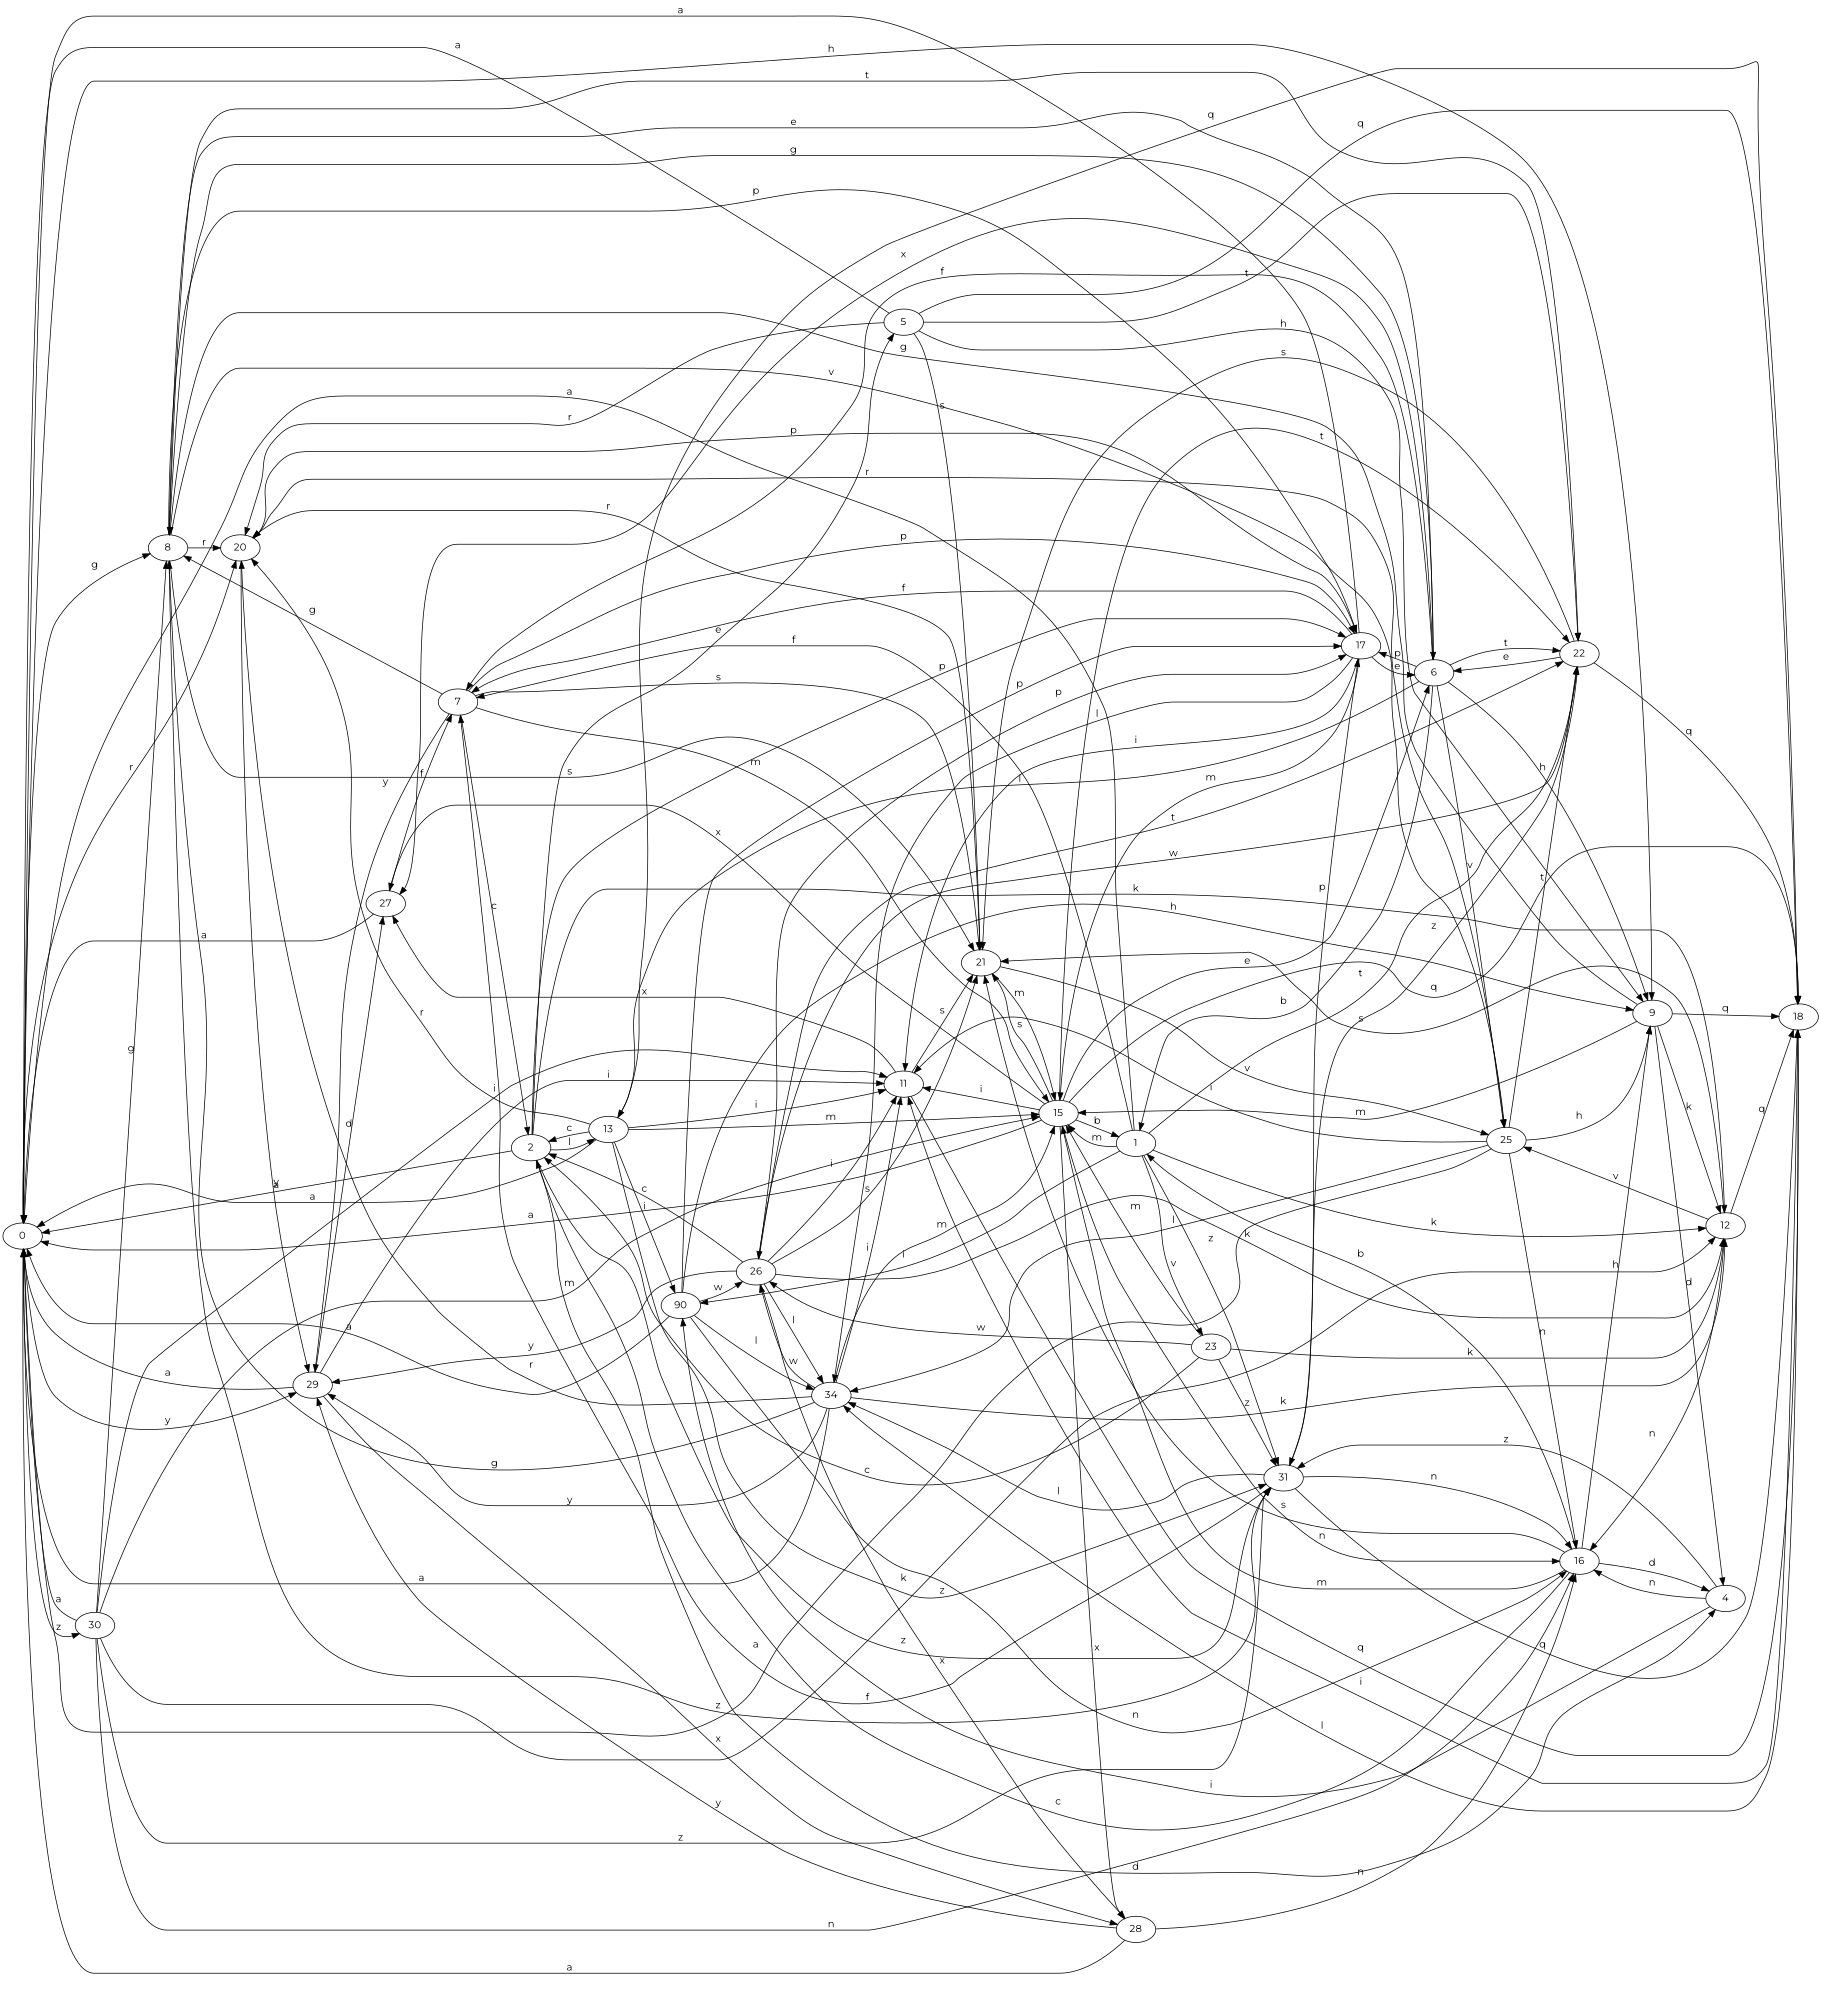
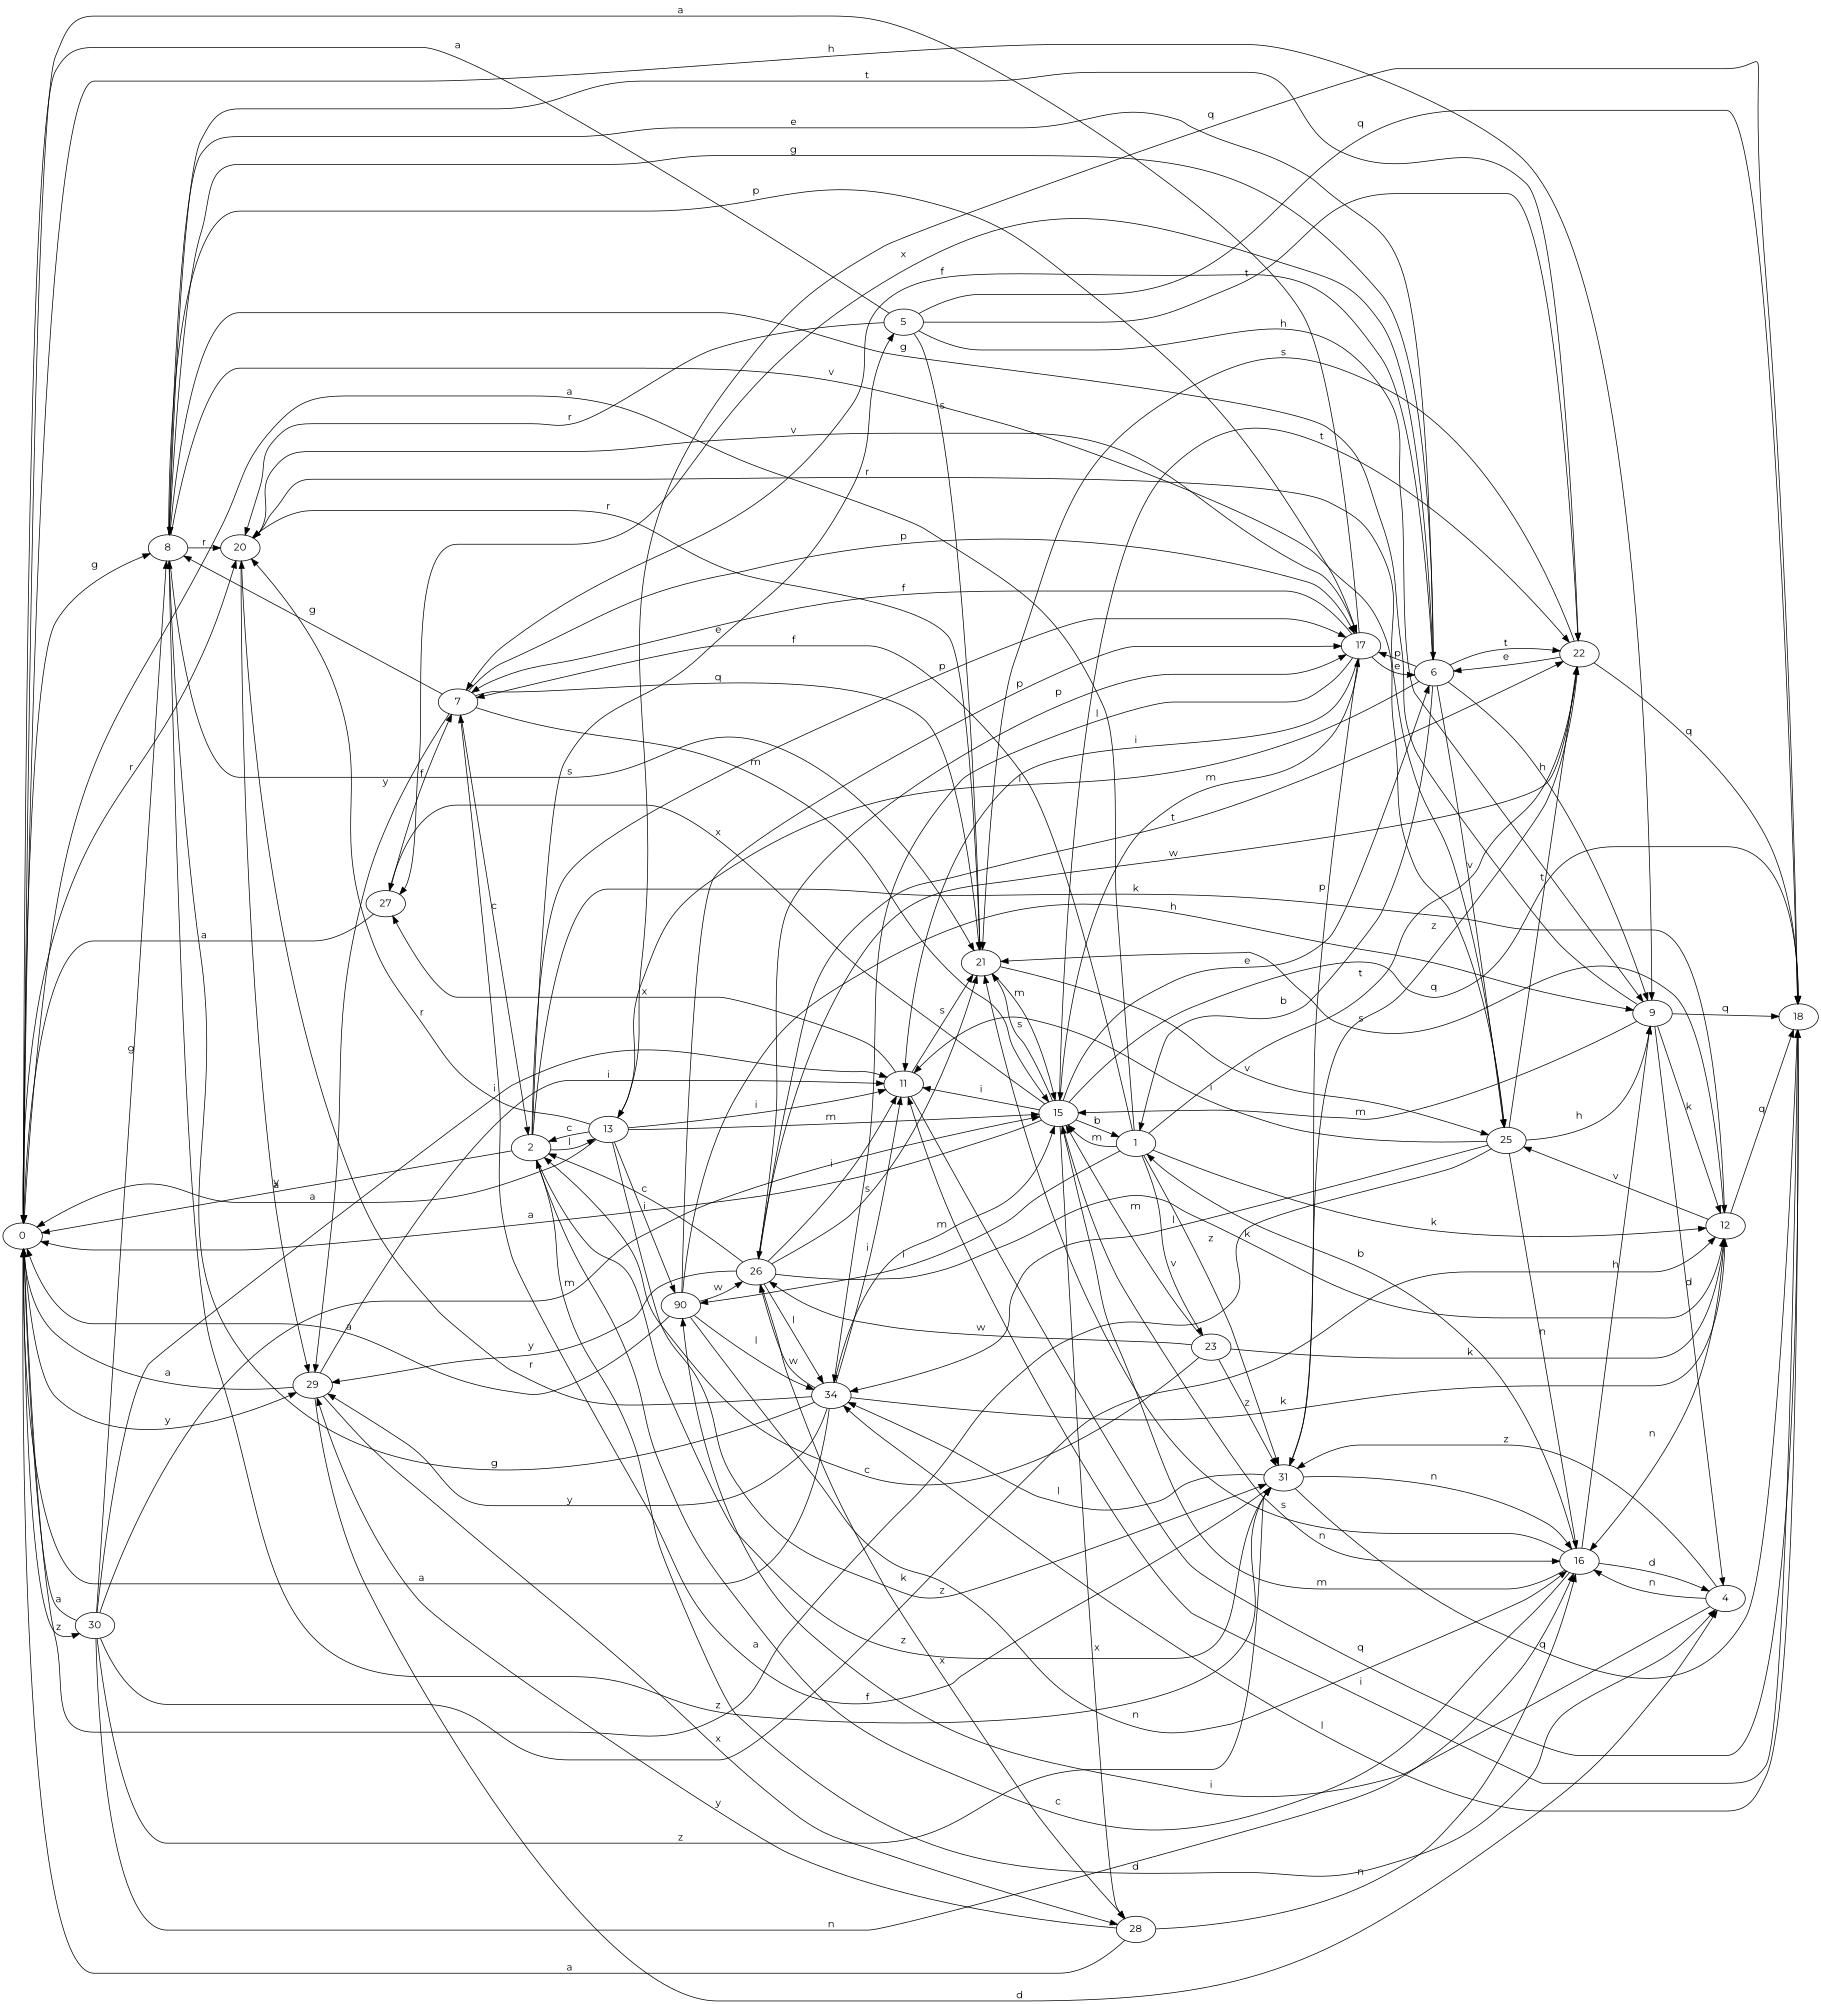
(794, 431) -> (794, 431)
(719, 678) -> (719, 678)
(349, 1148) -> (907, 2001)
